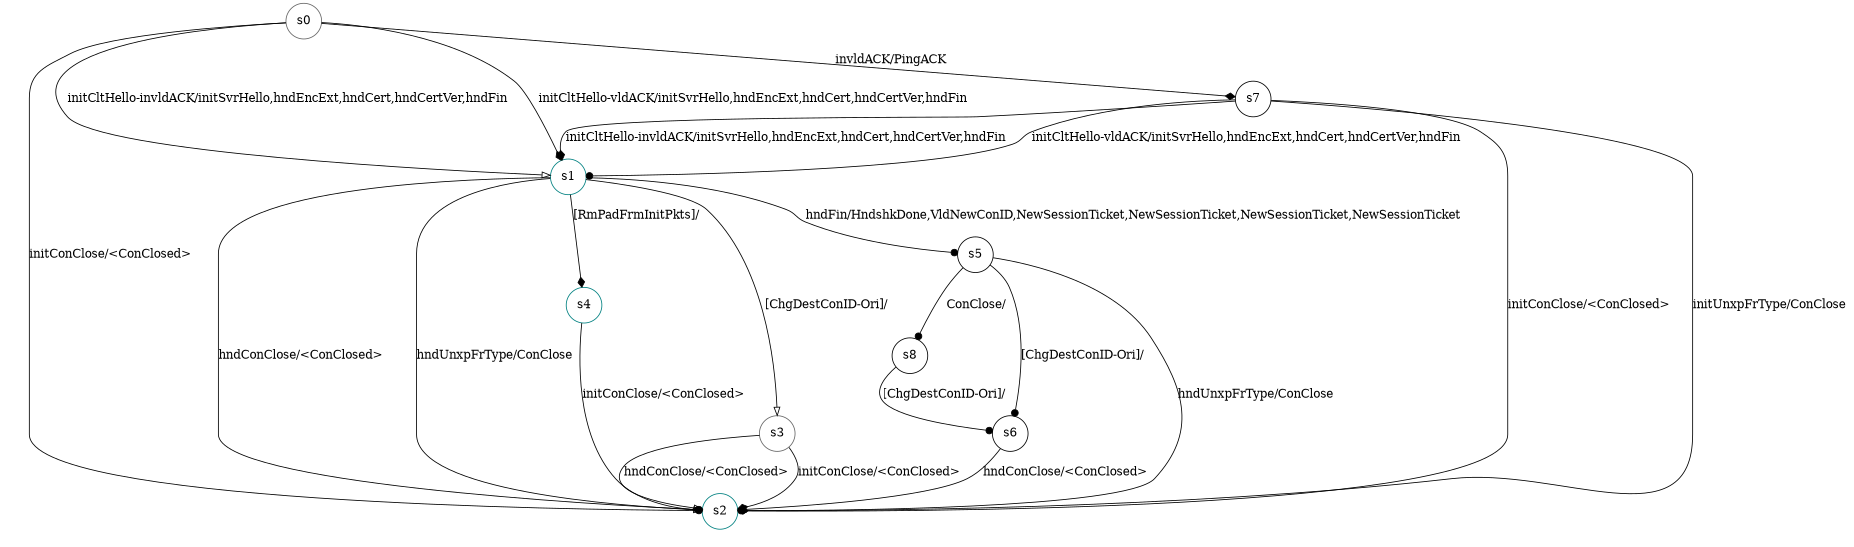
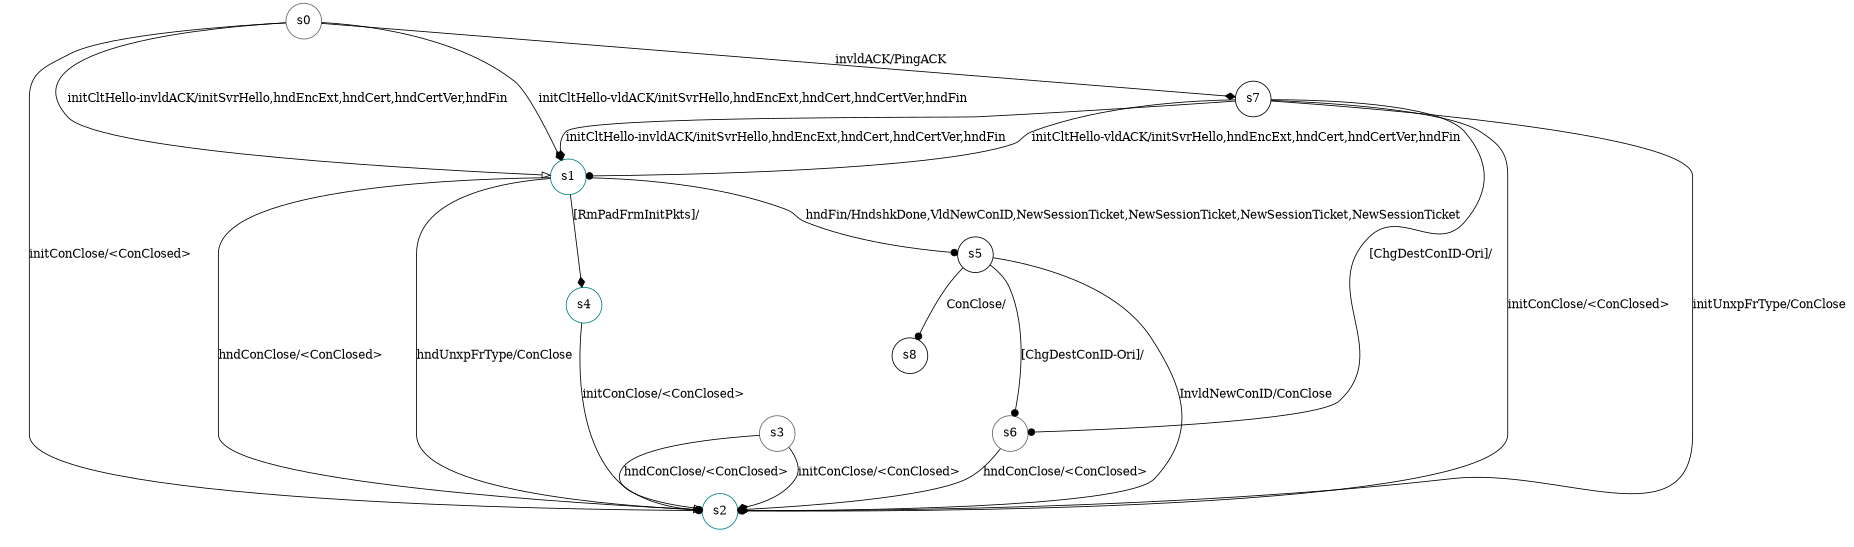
(734, 244) -> none
(1258, 395) -> (1258, 395)
(913, 416) -> (1351, 272)
(1010, 434) -> (1010, 434)
